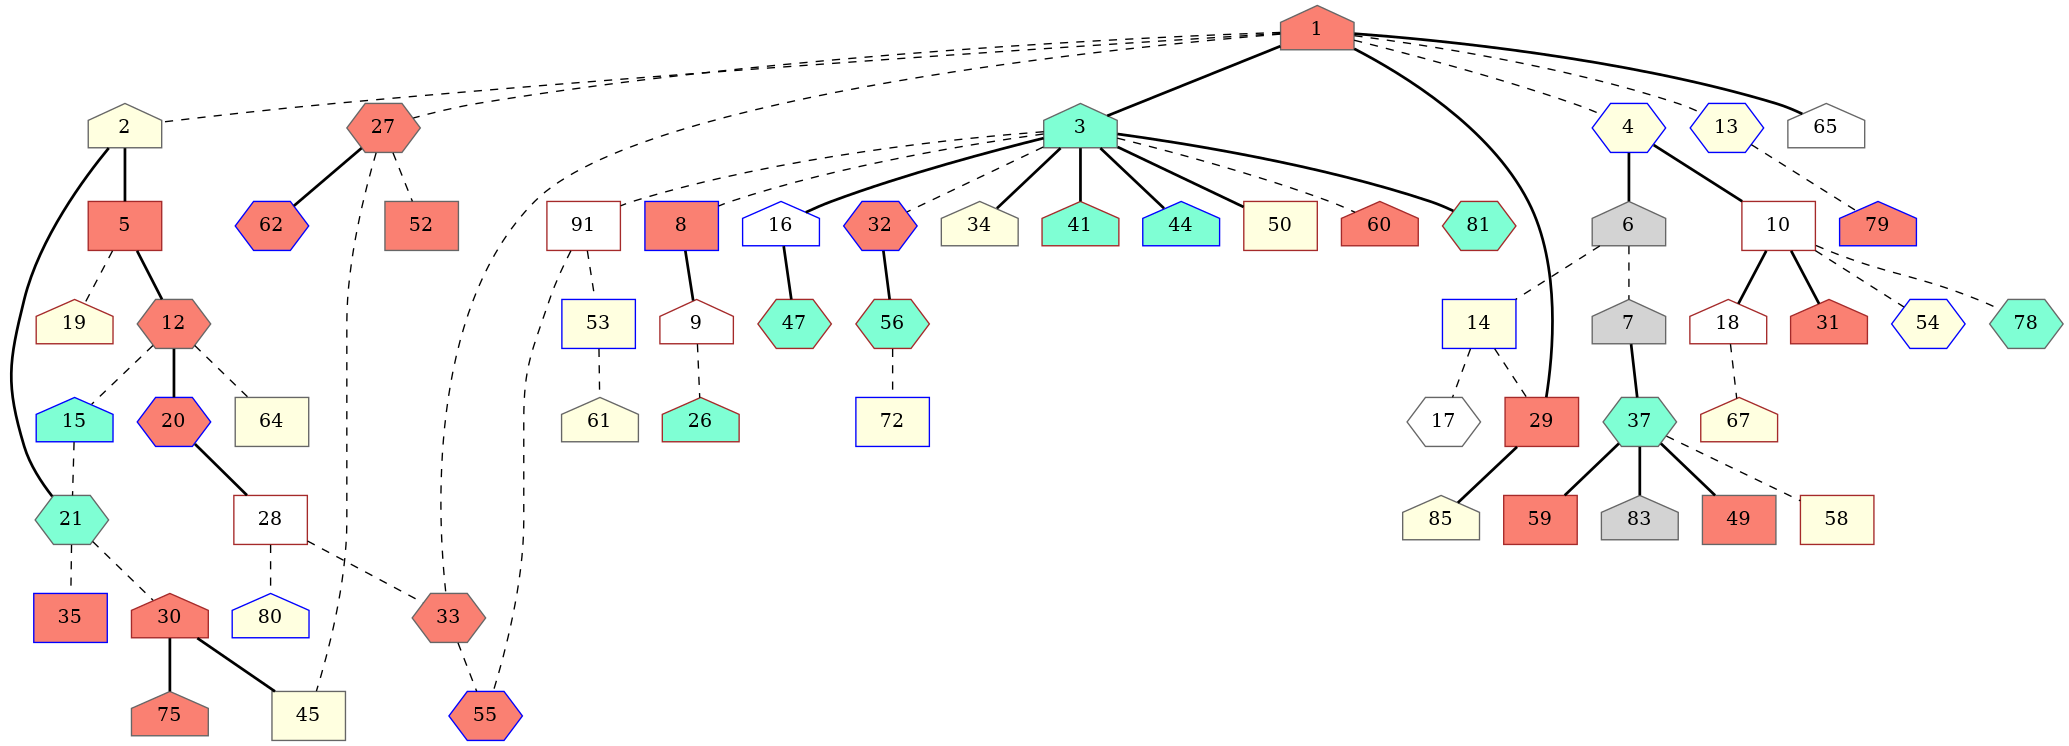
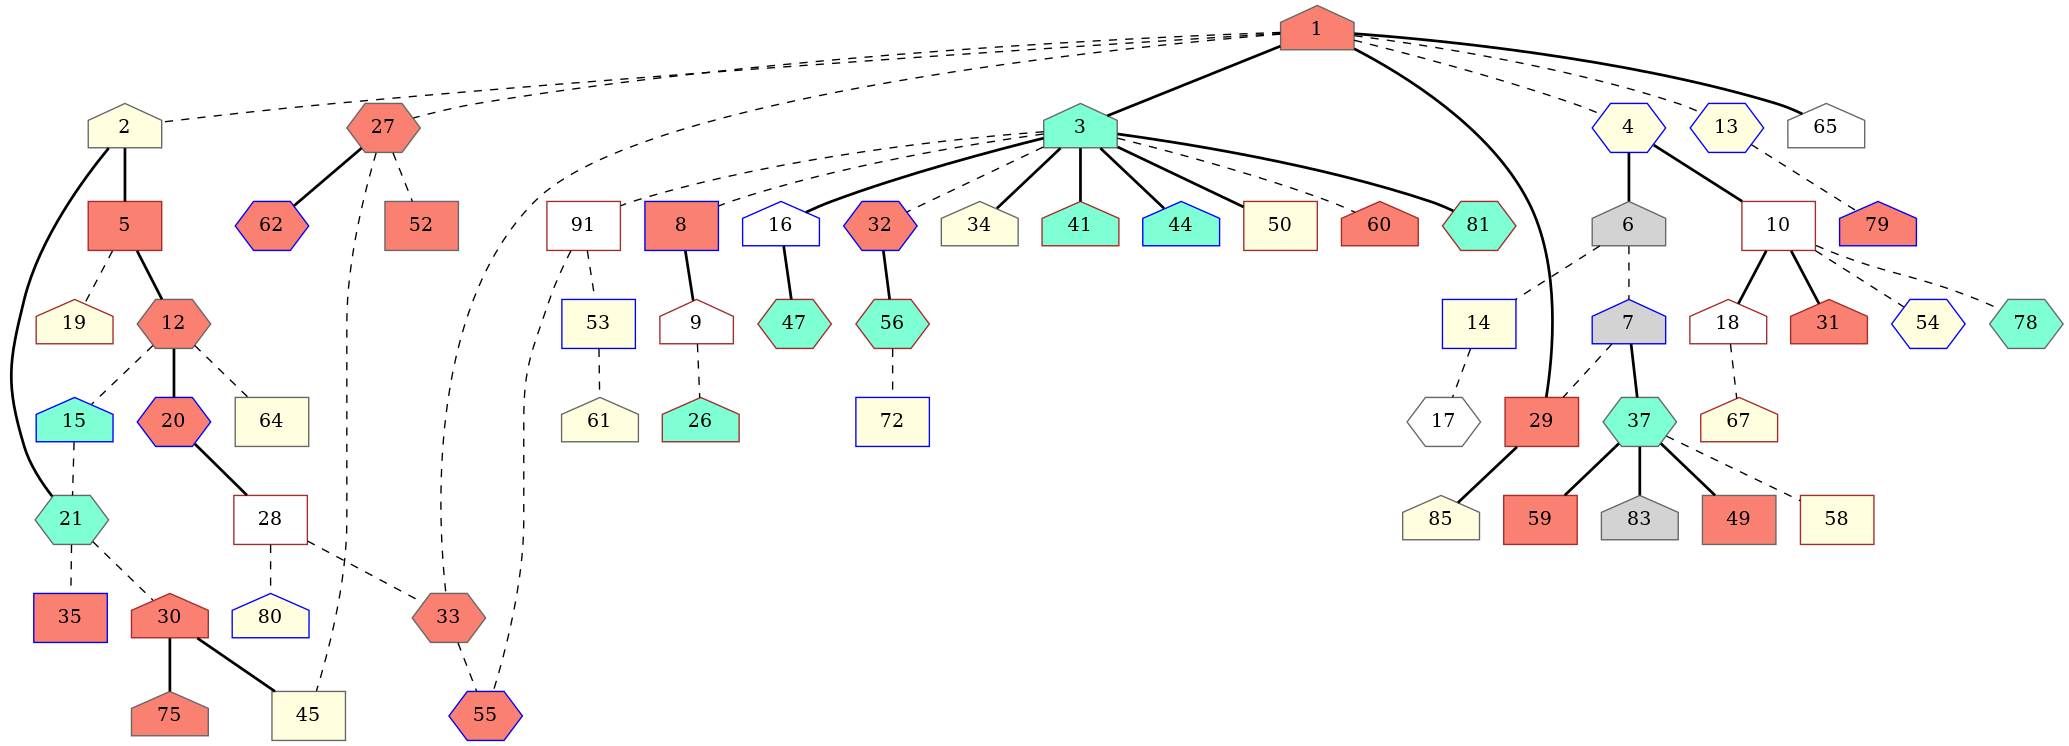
(1629, 324) -> (1629, 324)
(1511, 373) -> (1587, 371)
